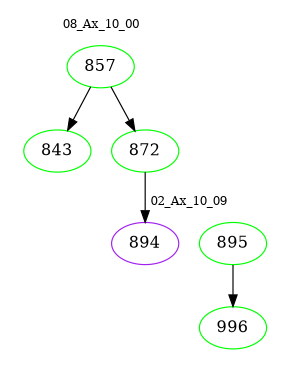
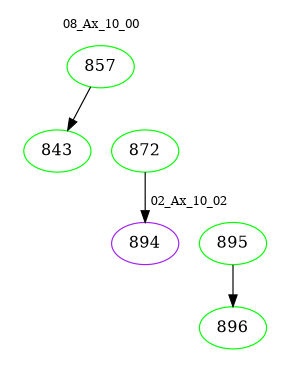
(120, 104) -> none
(189, 202) -> (189, 202)
(233, 328) -> (233, 328)
